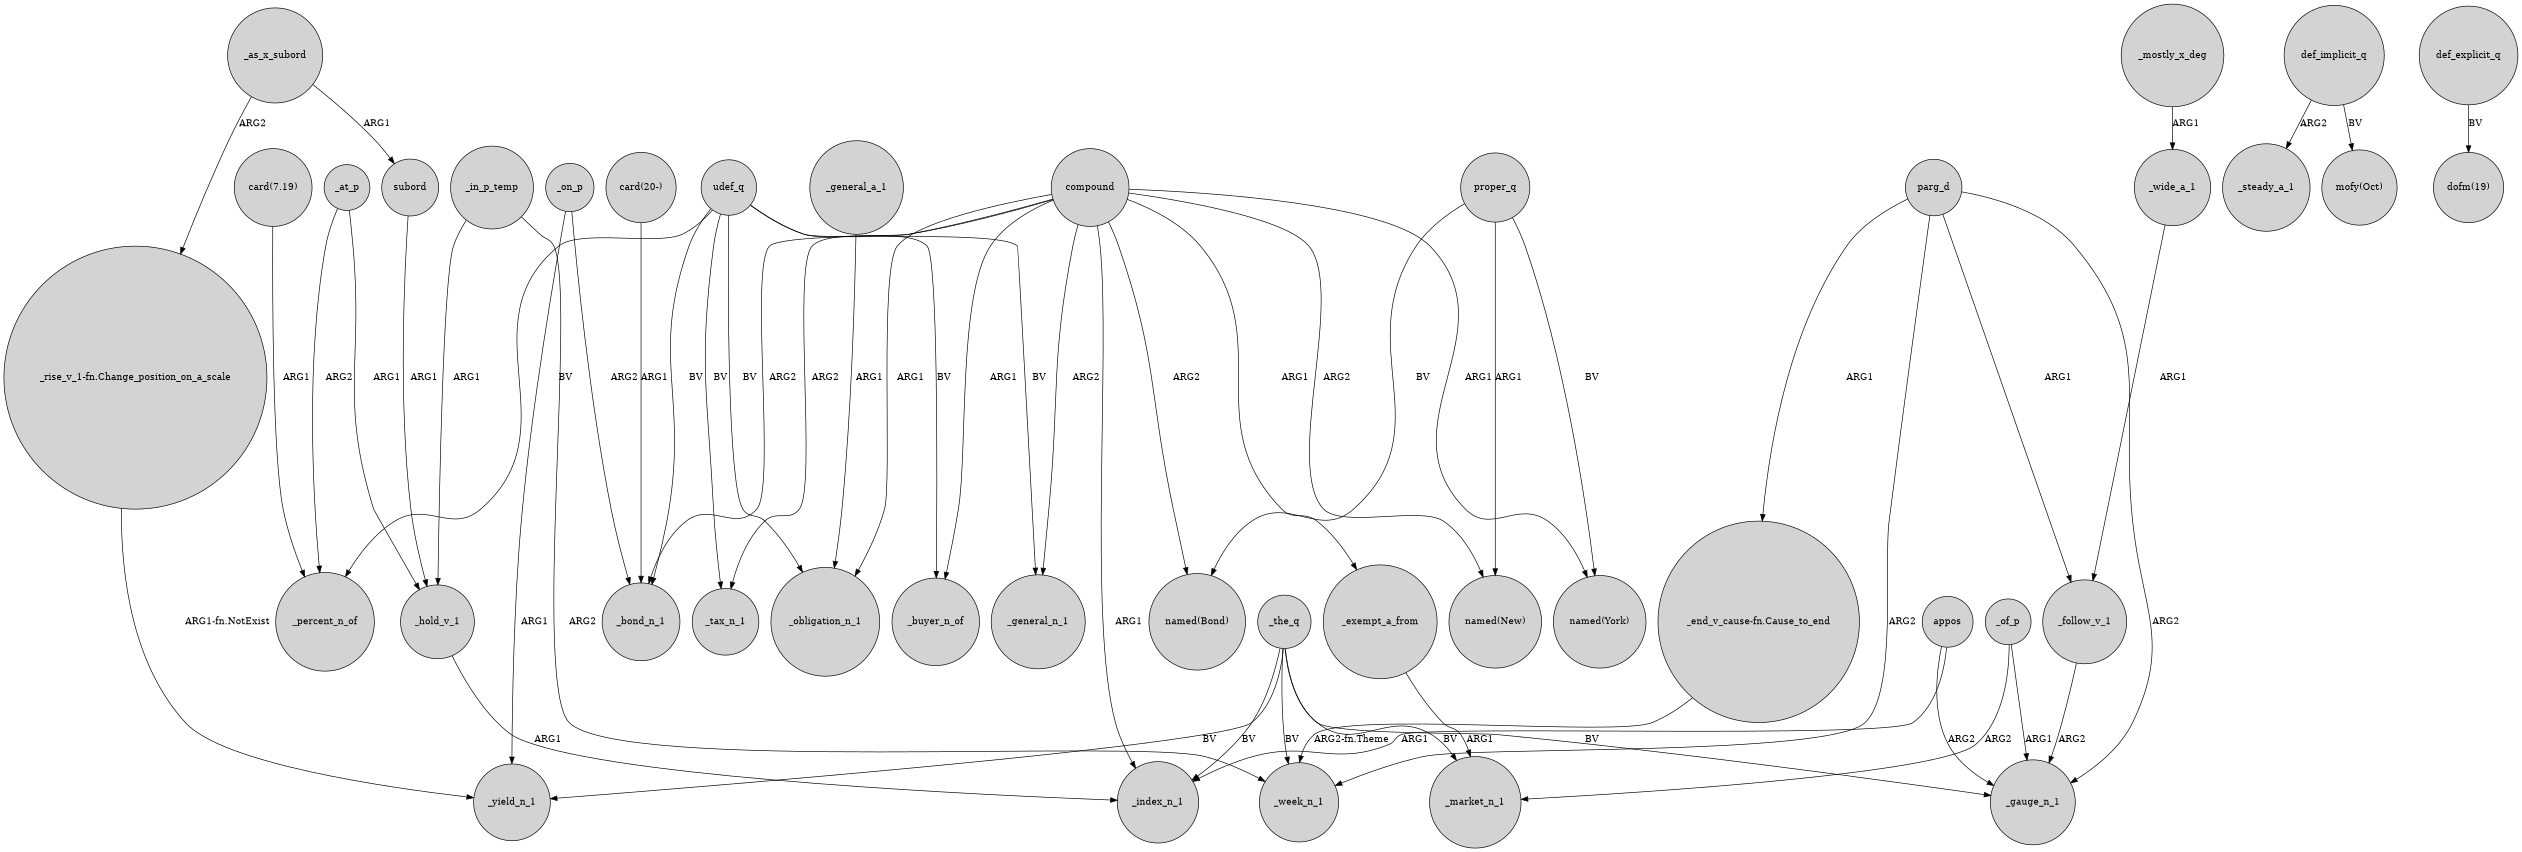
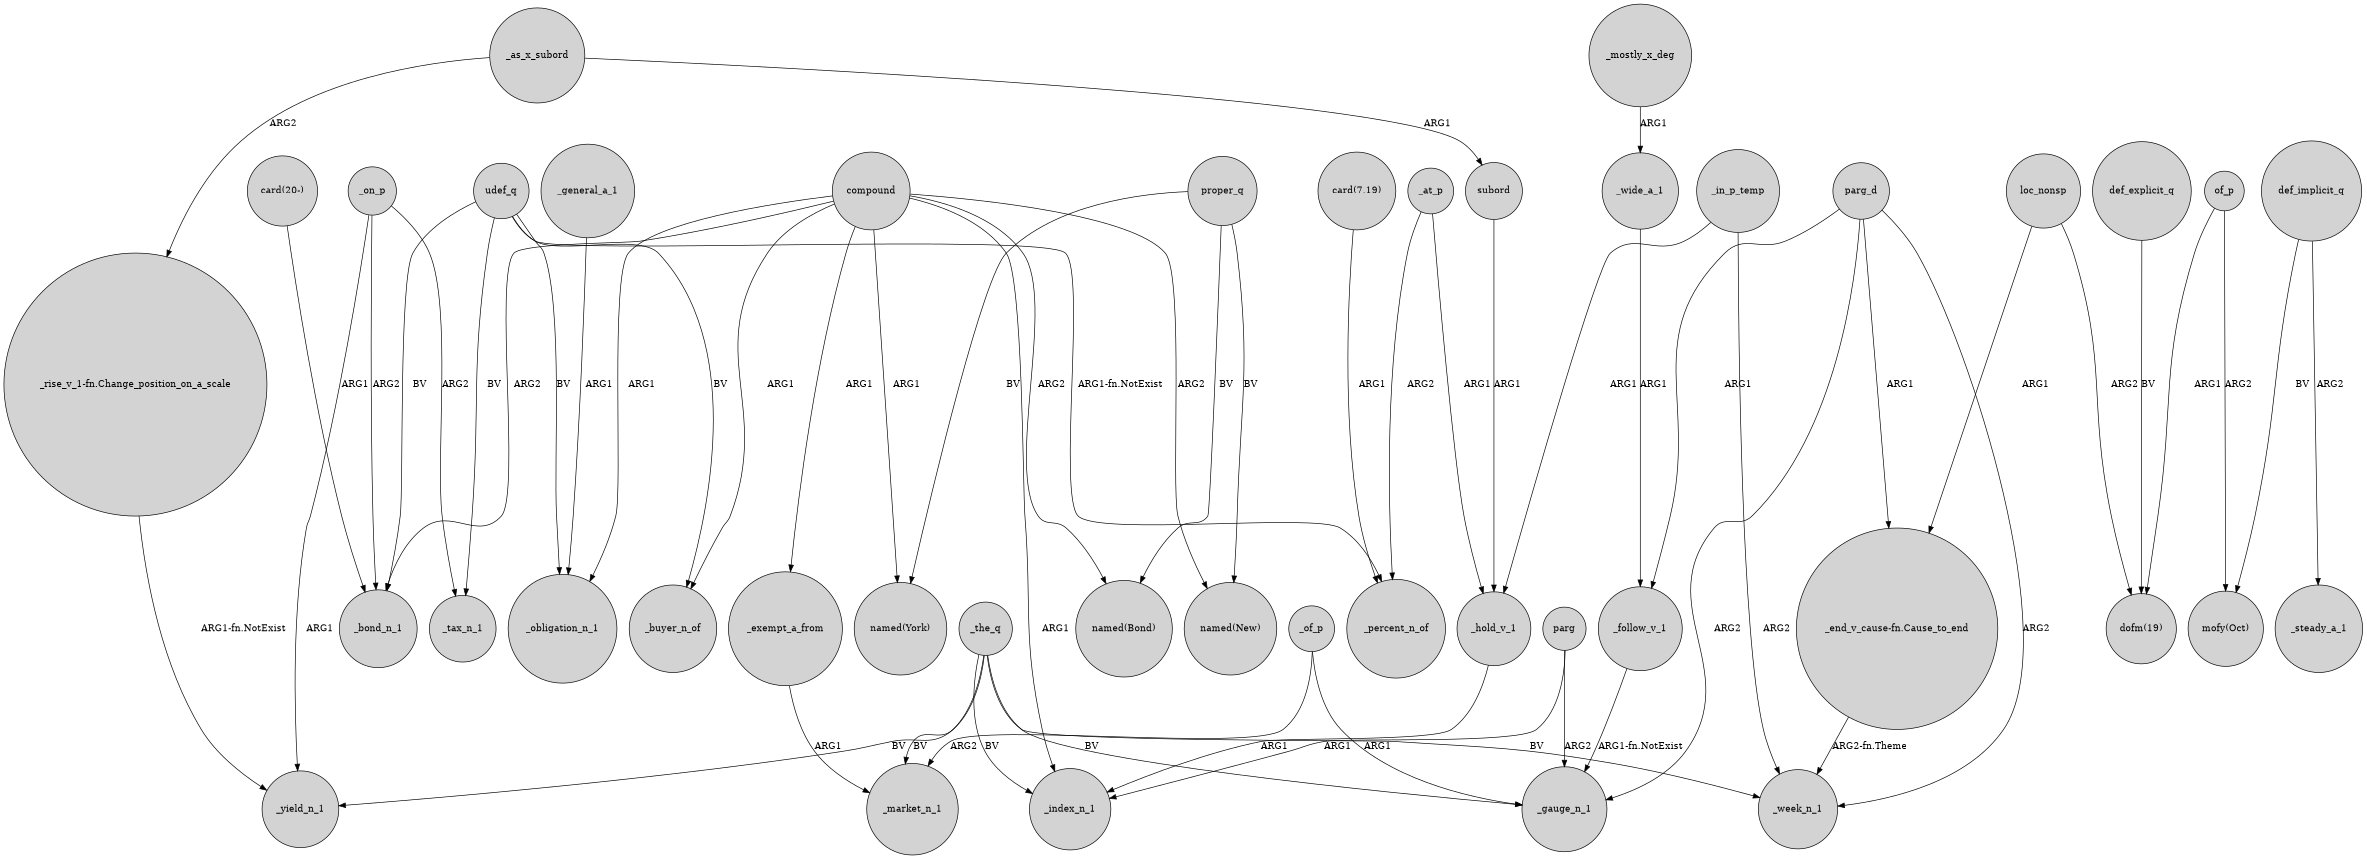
none -> (2043, 191)
none -> (2224, 191)
(804, 308) -> (442, 391)
(566, 378) -> (1120, 385)
(1509, 378) -> (1251, 385)
(1038, 622) -> none
(1948, 622) -> (1564, 629)
(2072, 740) -> (1641, 746)
